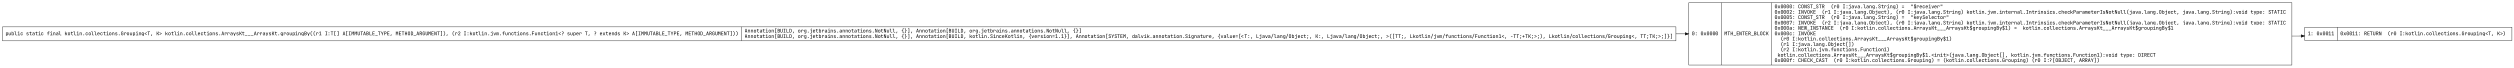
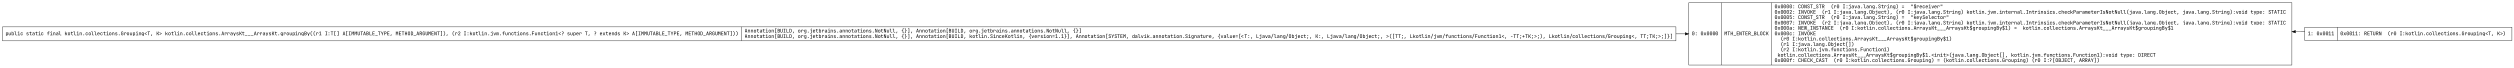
(2297, 36) -> (2300, 32)
